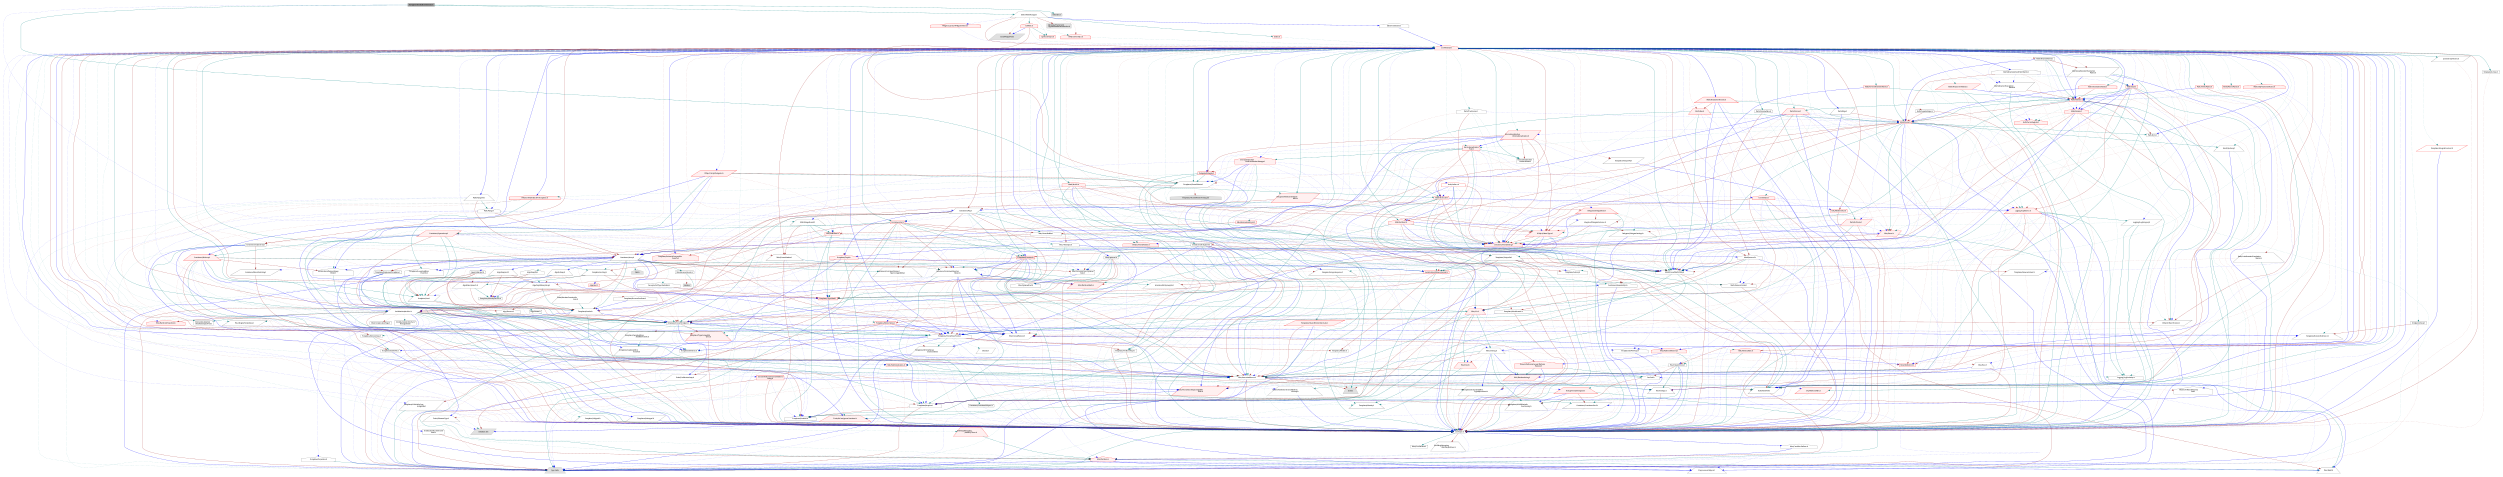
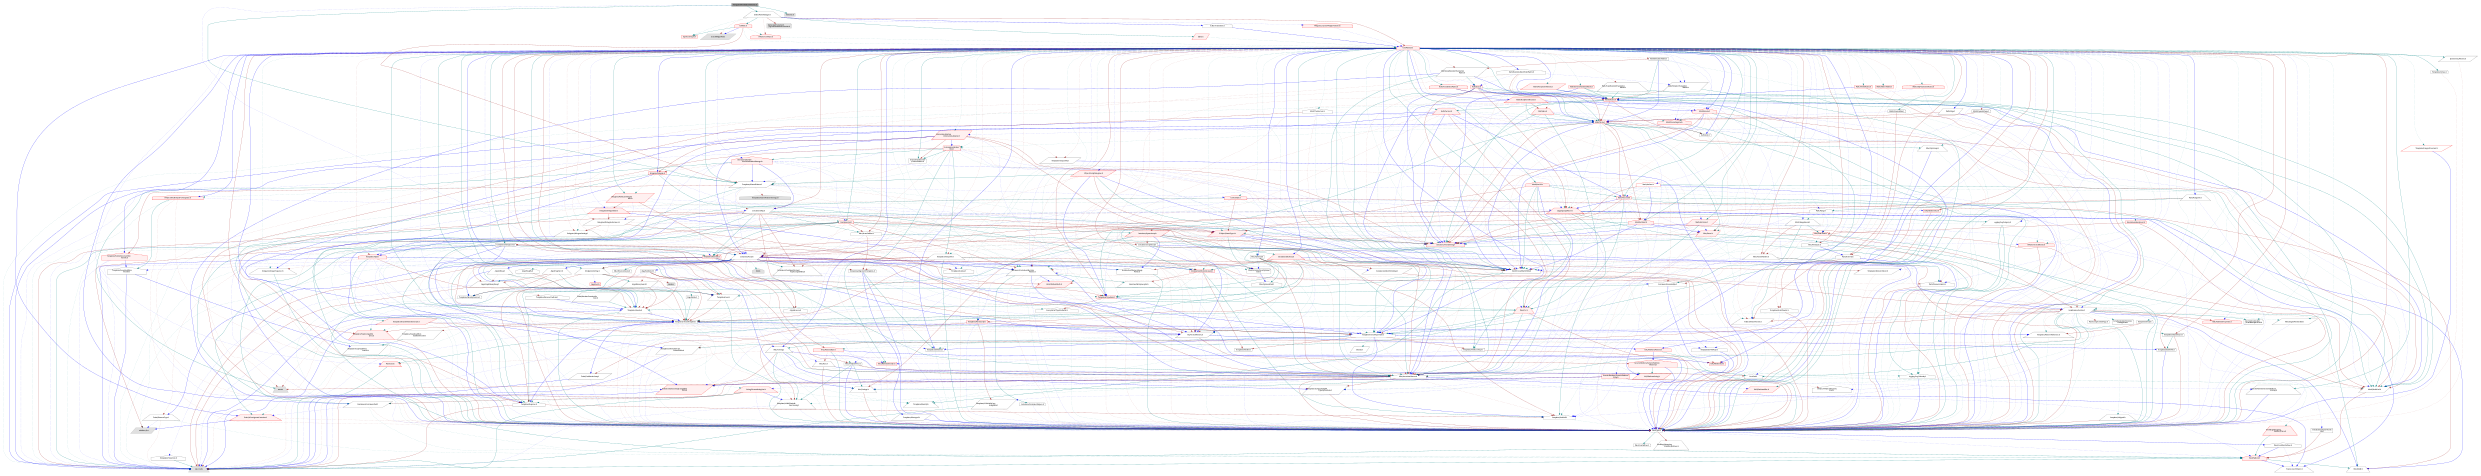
(1277, 37) -> (1201, 37)
none -> (1616, 95)
(741, 293) -> (1088, 302)
(1365, 388) -> (1582, 303)
